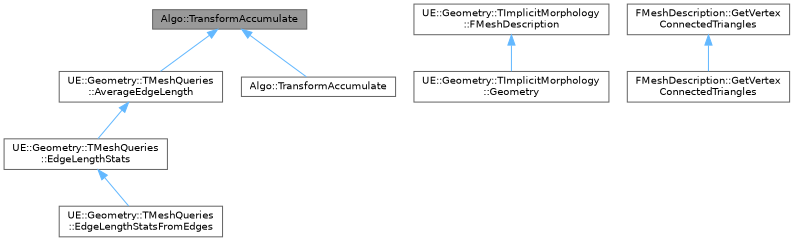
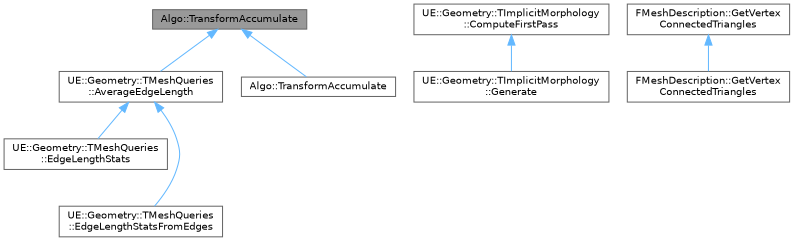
(511, 19) -> (511, 19)
(511, 87) -> (511, 87)
(117, 192) -> (179, 159)
